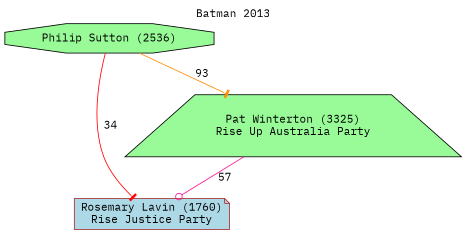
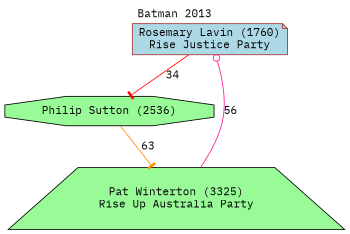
(202, 74) -> (148, 147)
(98, 129) -> (161, 74)
(225, 178) -> (231, 111)
